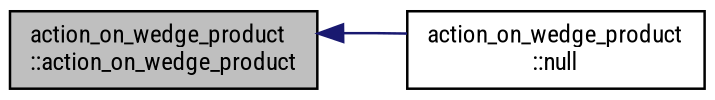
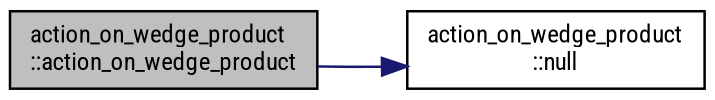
(375, 33) -> (350, 67)
